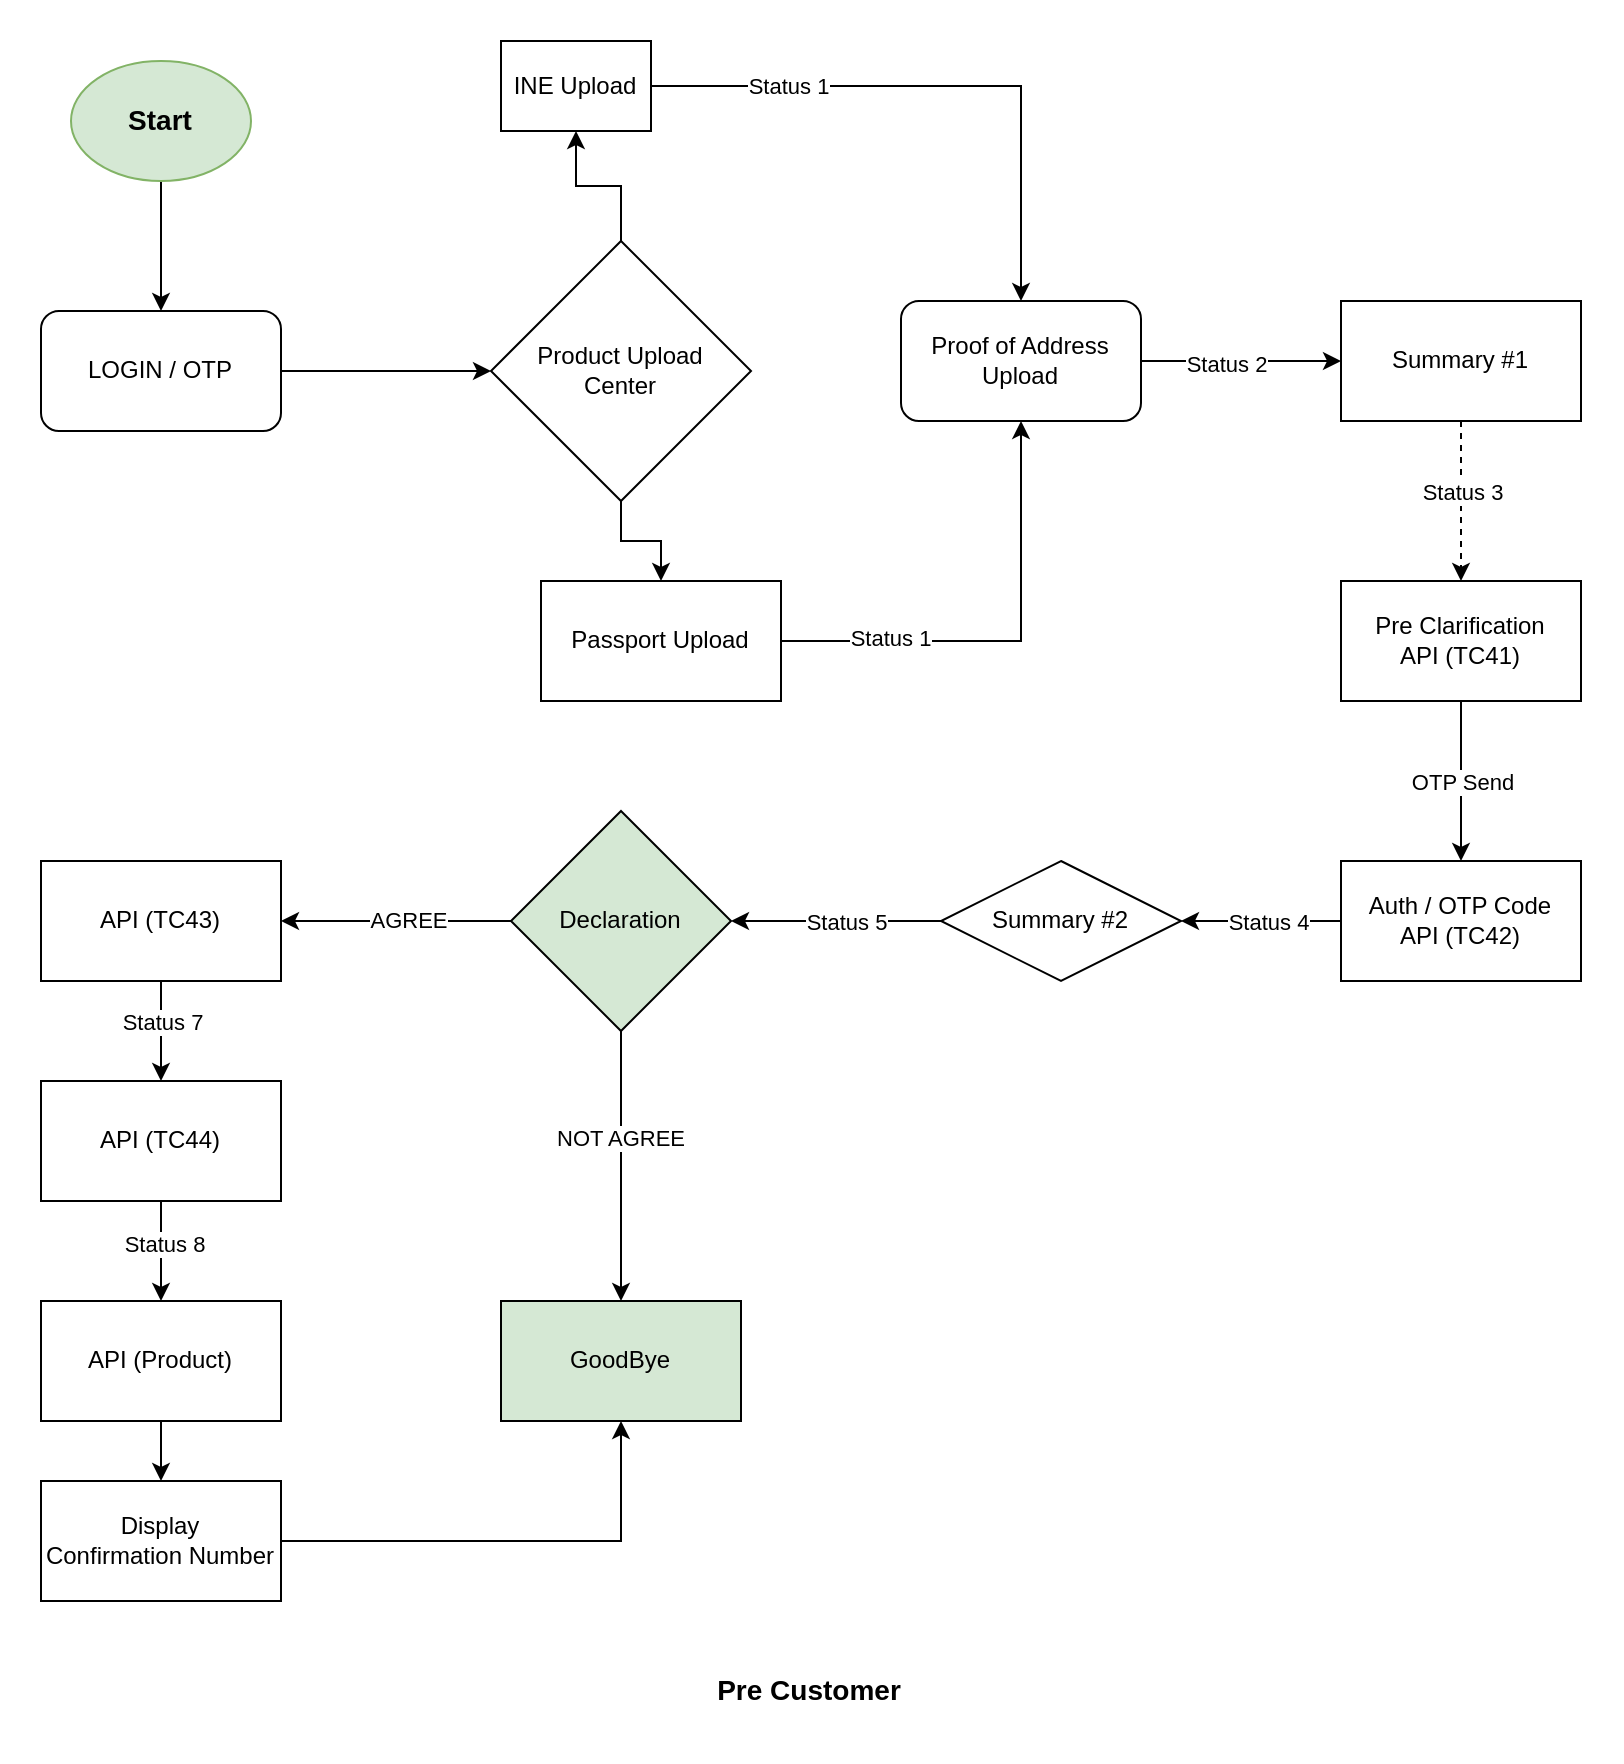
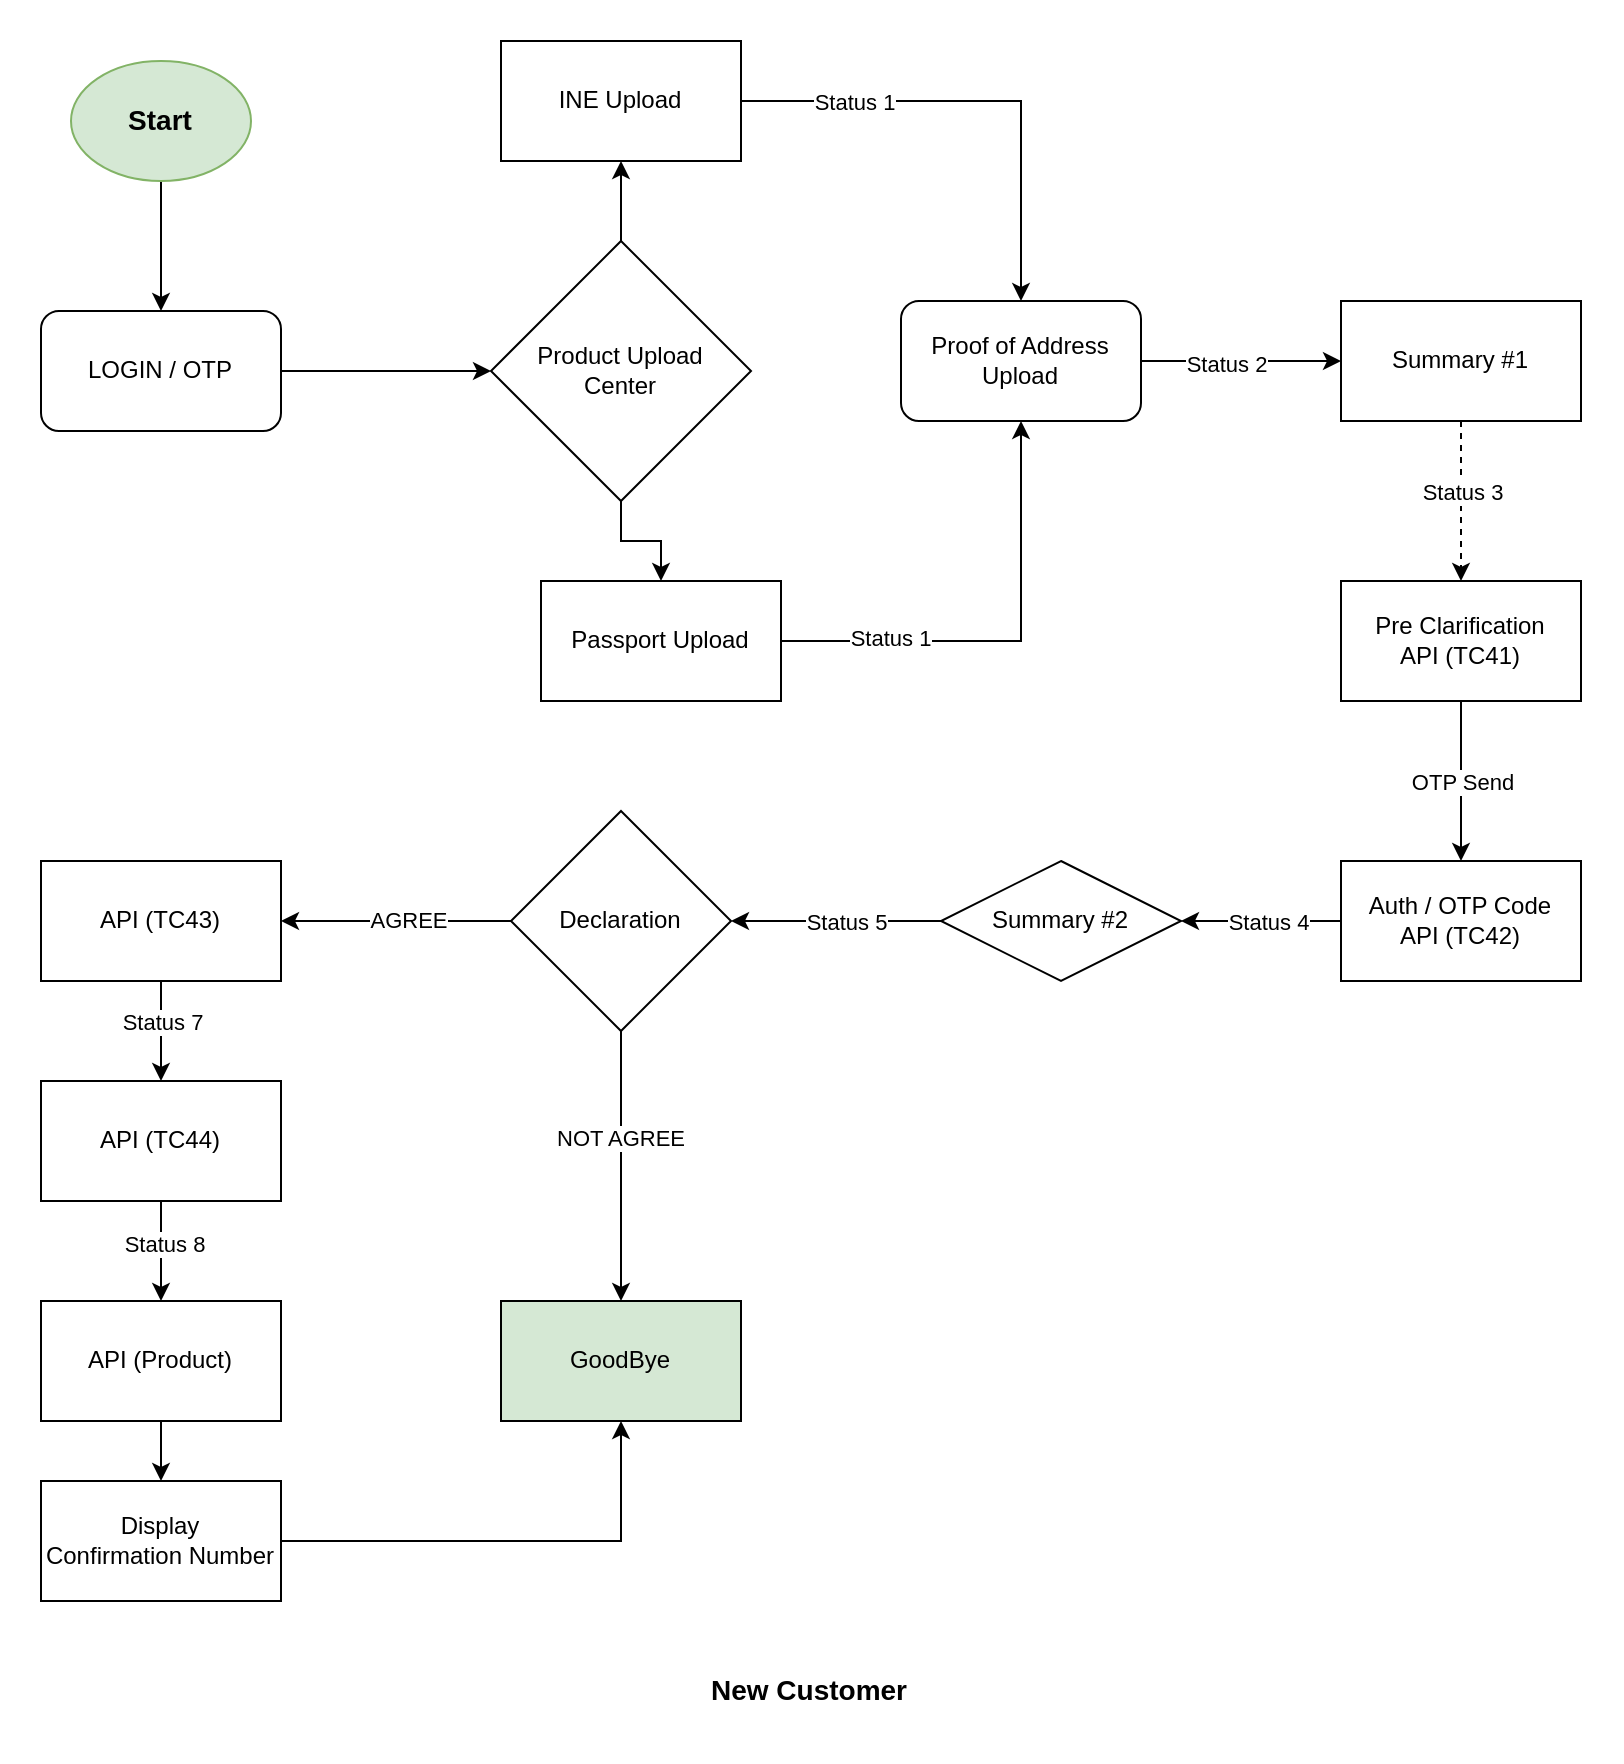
(576, 86) -> (621, 101)
(621, 921) -> (621, 921)
(810, 1691) -> (810, 1691)
